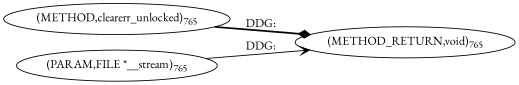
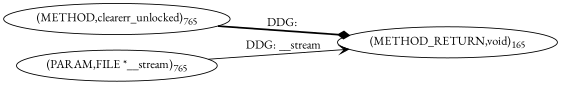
(476, 41) -> (518, 41)
(263, 46) -> (284, 45)
